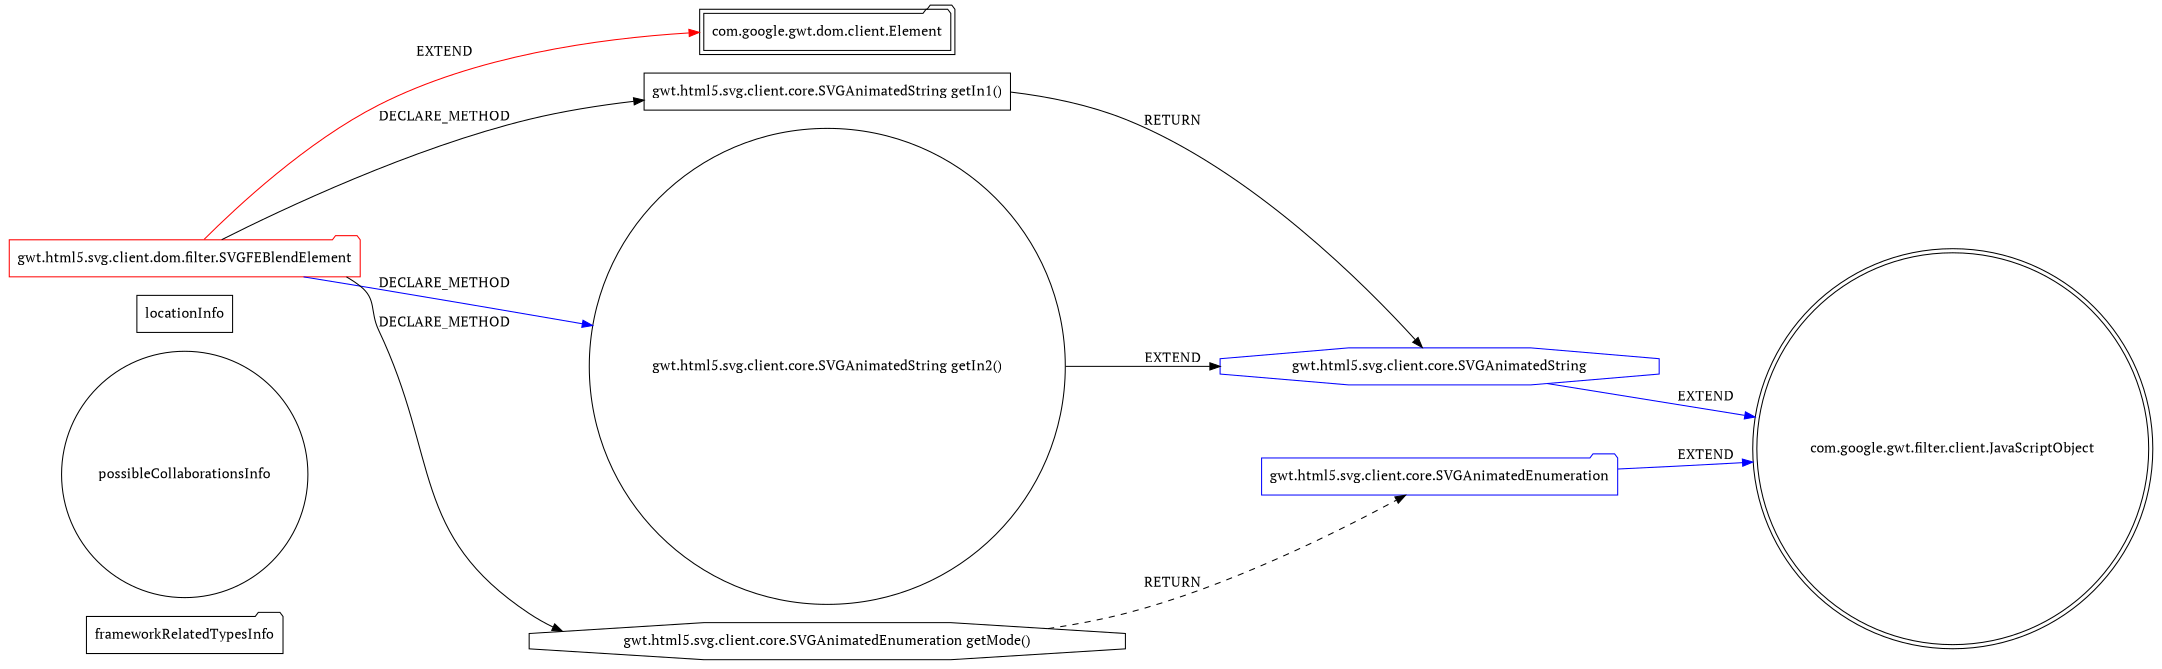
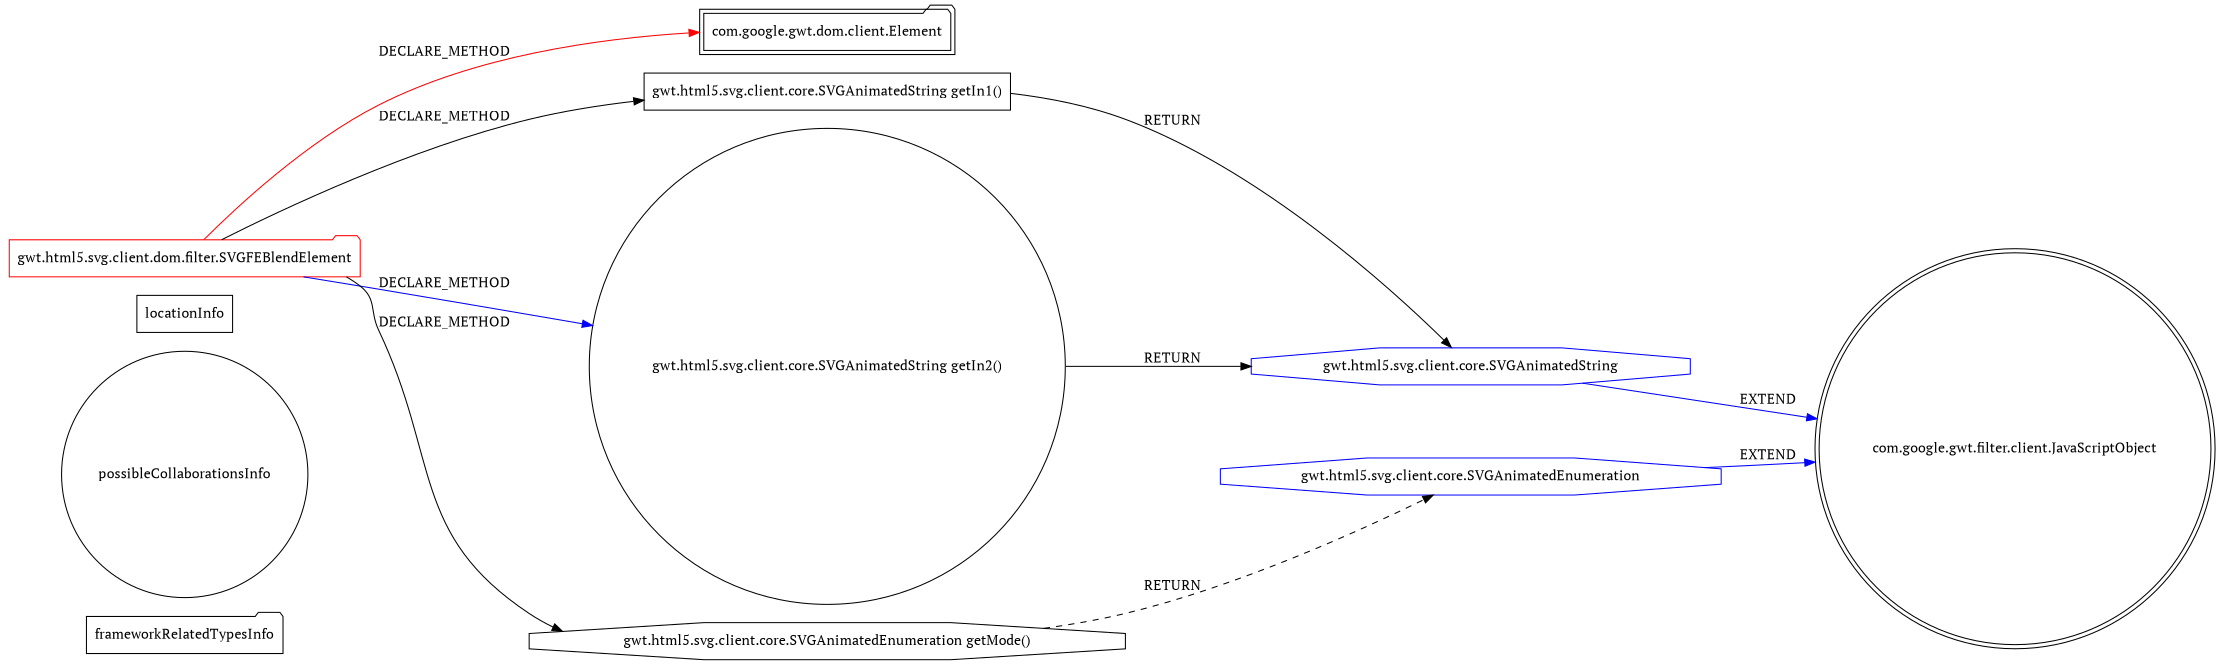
(445, 52) -> (445, 52)
(1173, 359) -> (1173, 359)
(1440, 477) -> (1471, 477)
